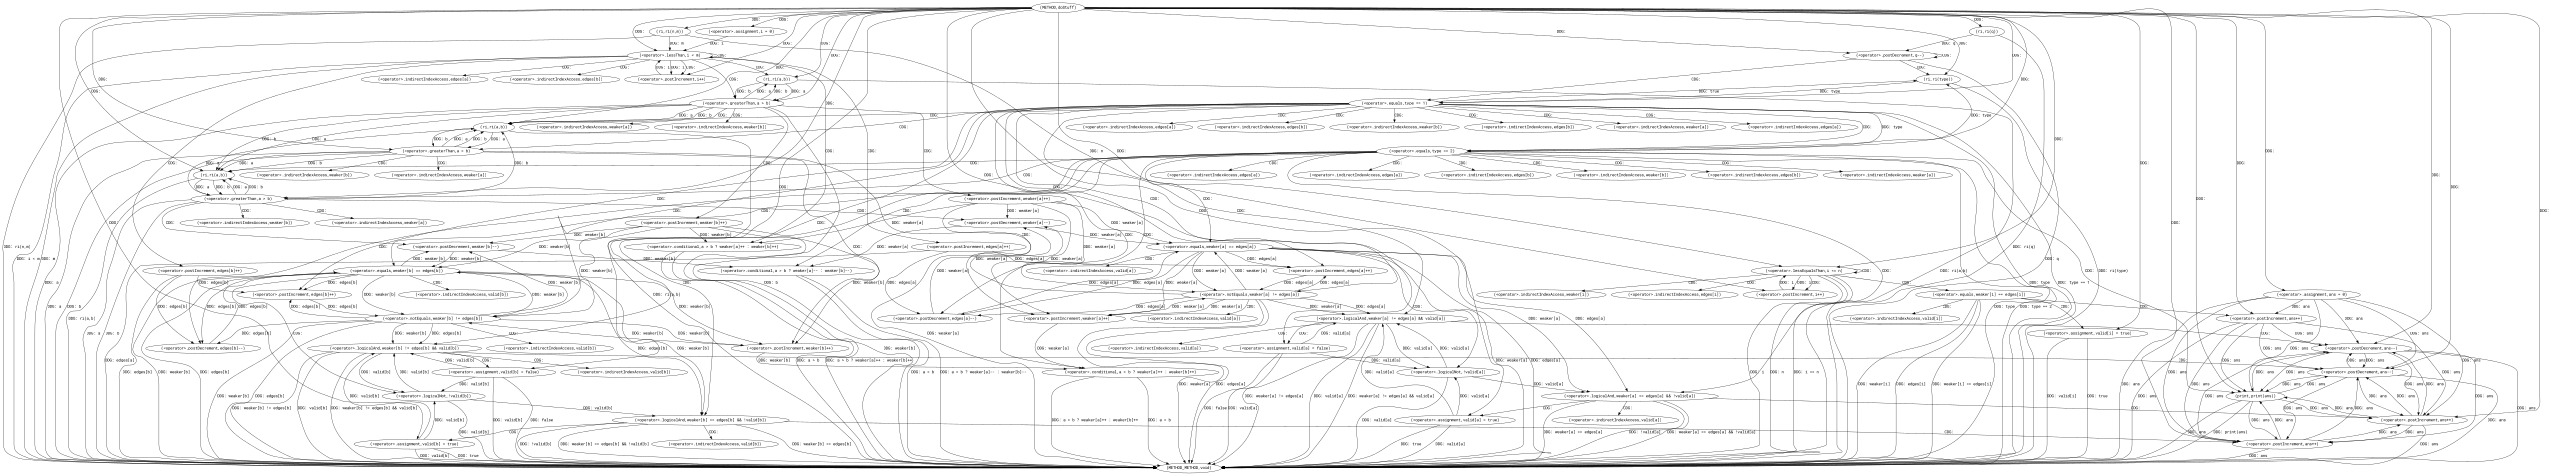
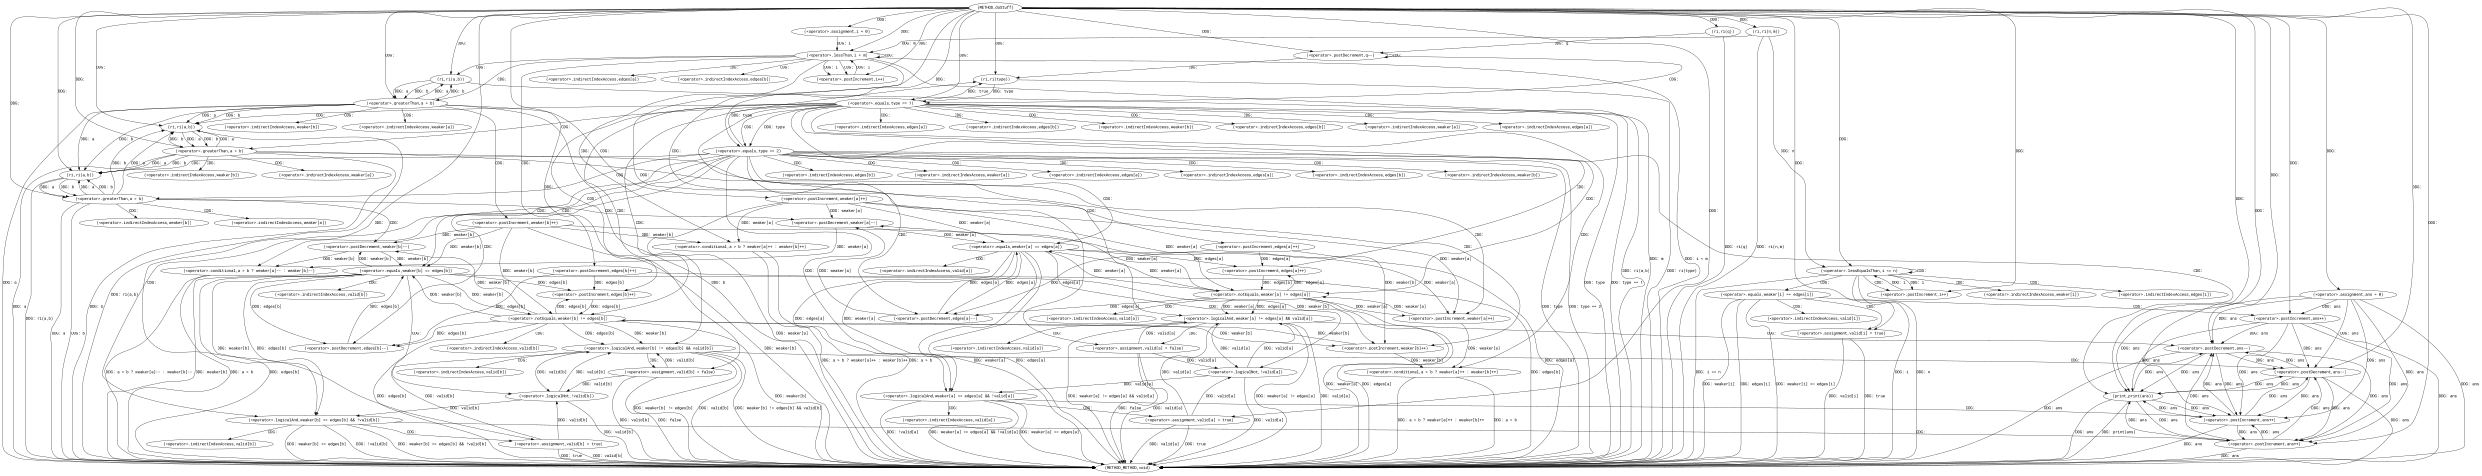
(1847, 439) -> none
